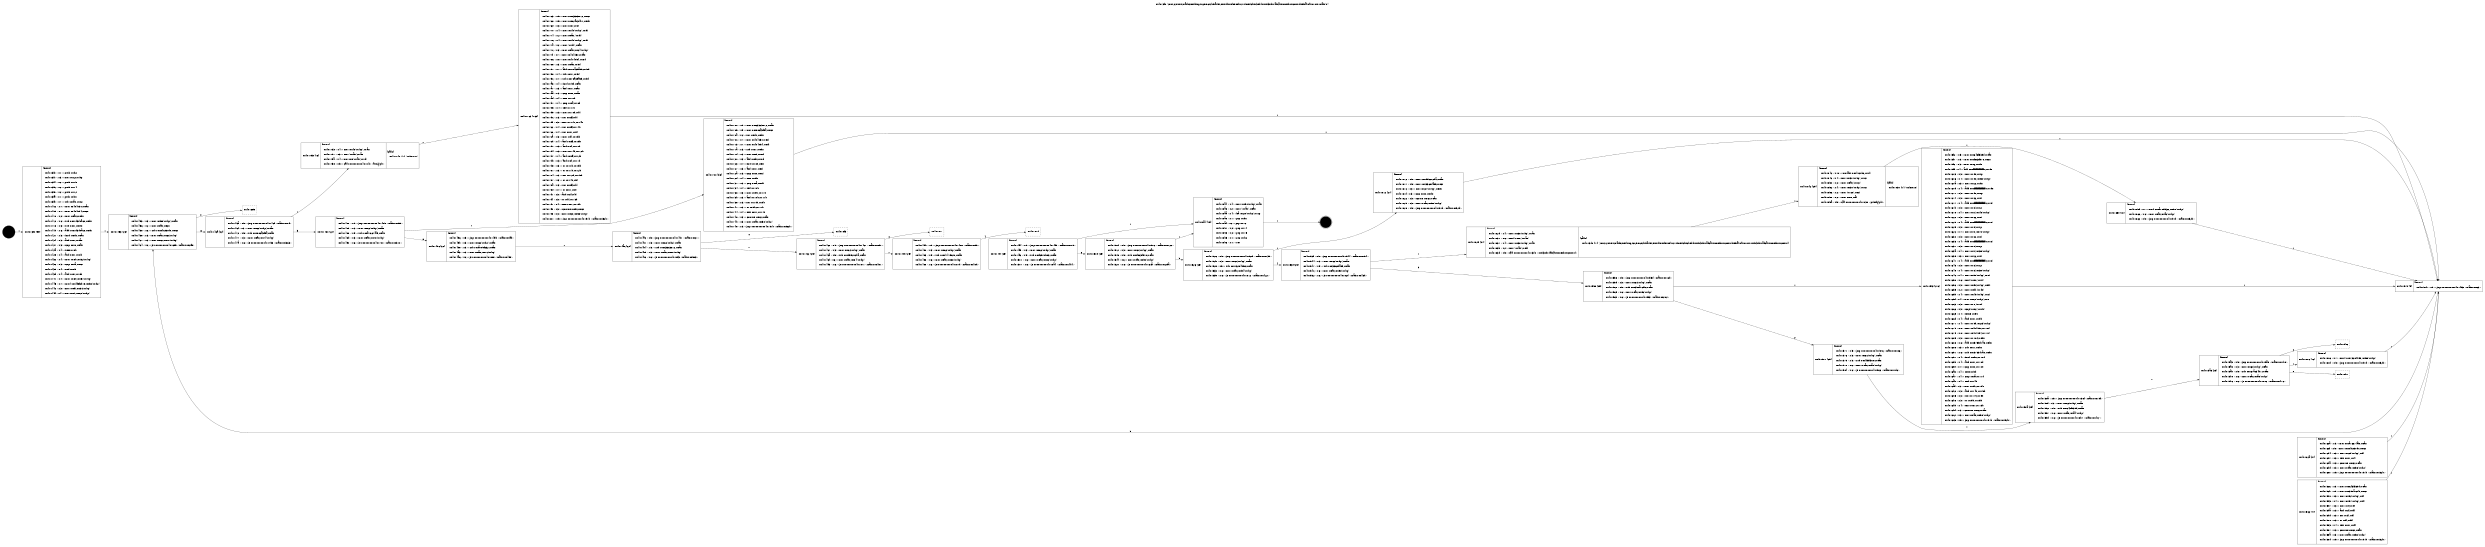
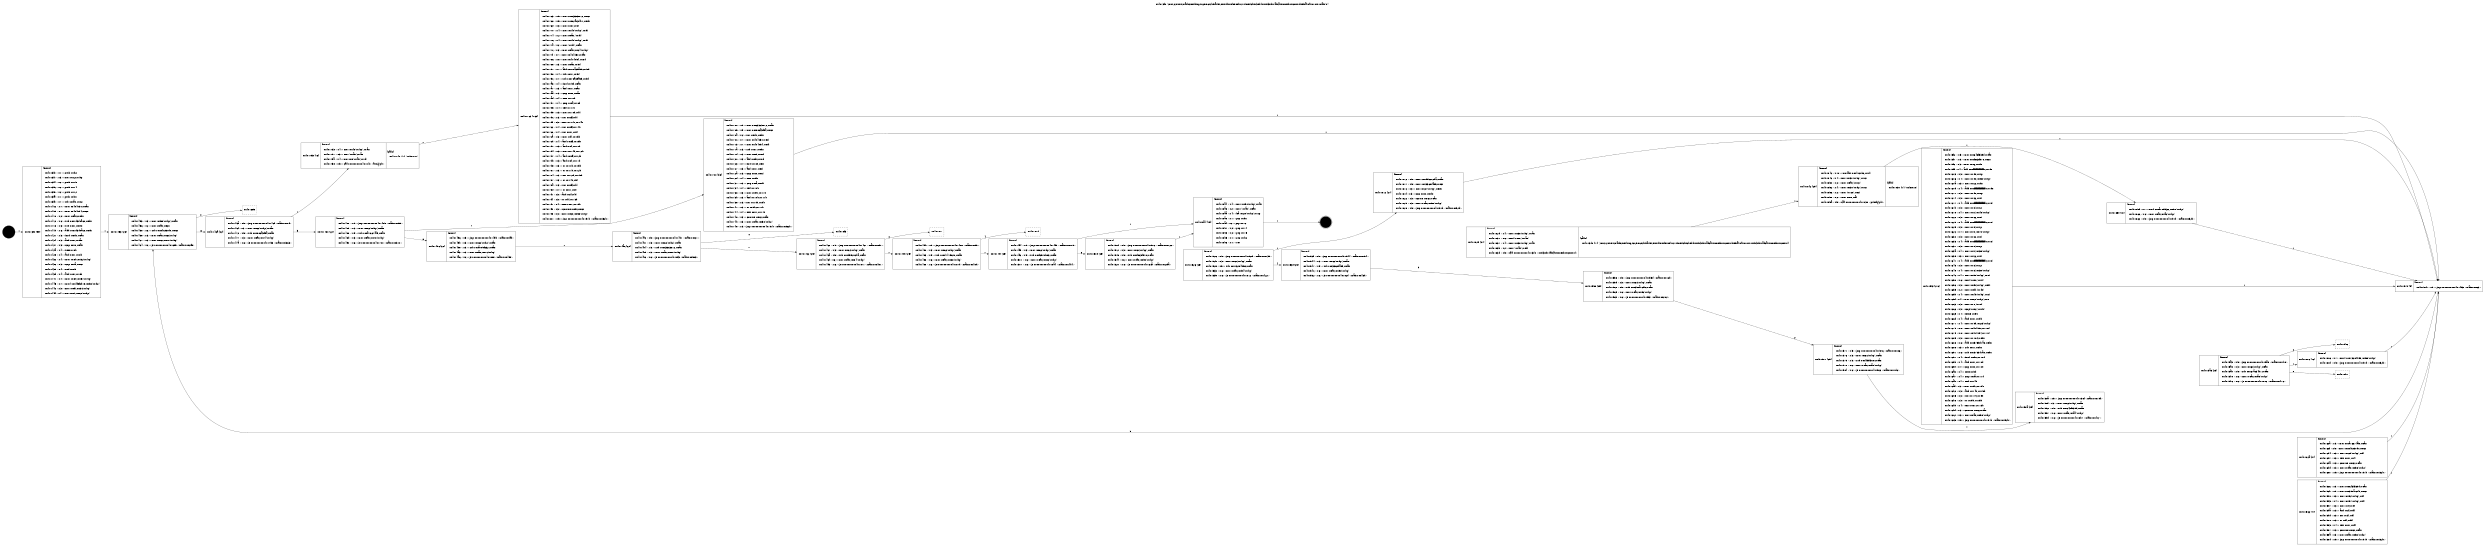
none -> (984, 254)
(1418, 258) -> none
(1178, 259) -> none
(1797, 286) -> none
(2151, 389) -> none
